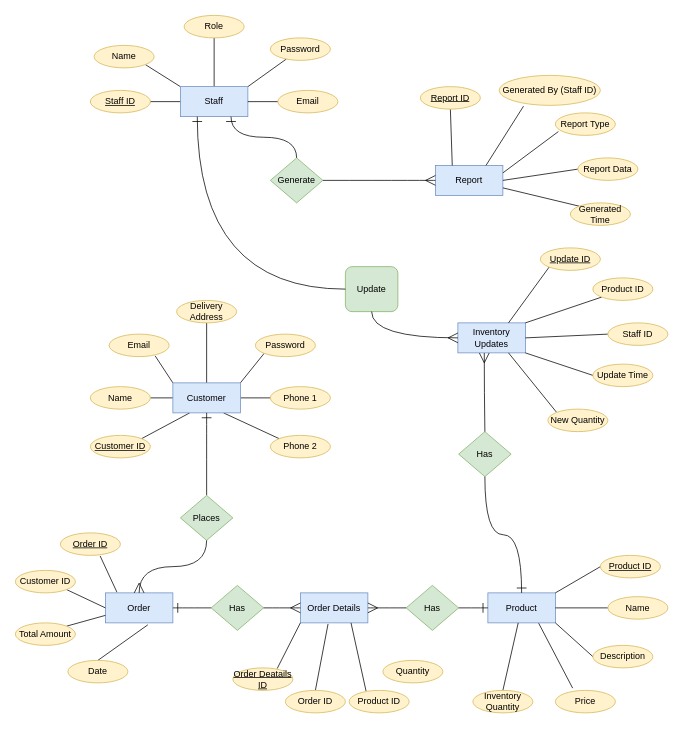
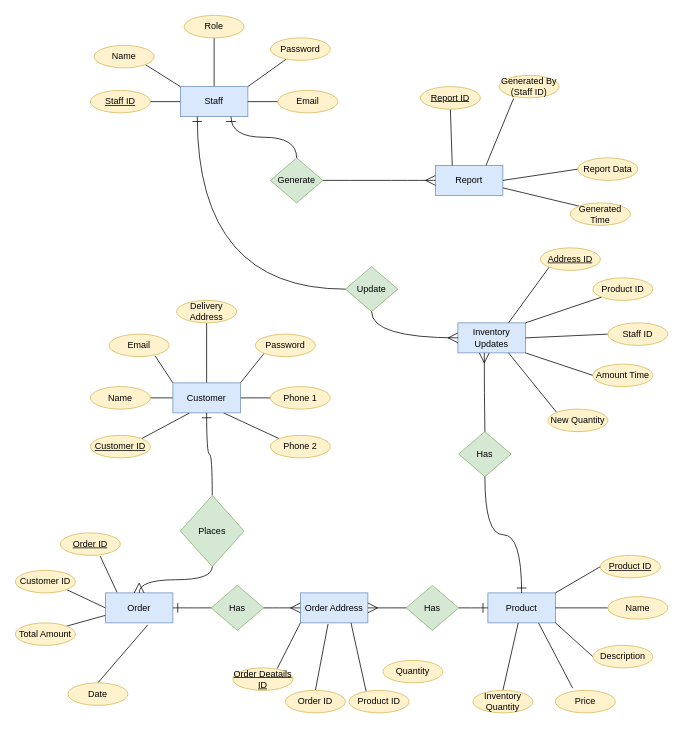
(550, 90) -> (529, 87)
(585, 124) -> none
(531, 152) -> none
(570, 259) -> (570, 259)
(372, 289) -> (372, 289)
(623, 375) -> (623, 375)
(207, 518) -> (212, 531)
(334, 608) -> (334, 608)
(98, 672) -> (98, 694)
